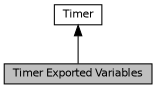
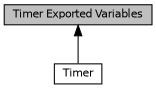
(78, 50) -> (78, 50)
